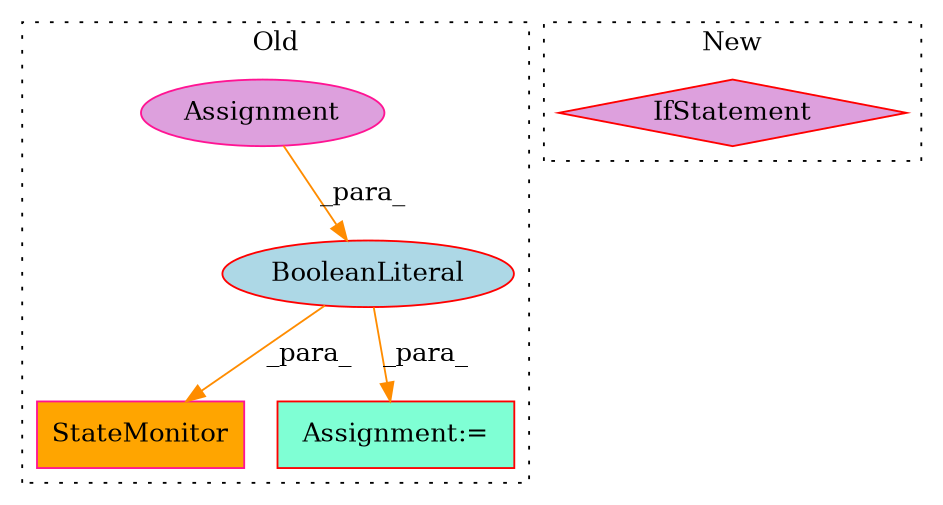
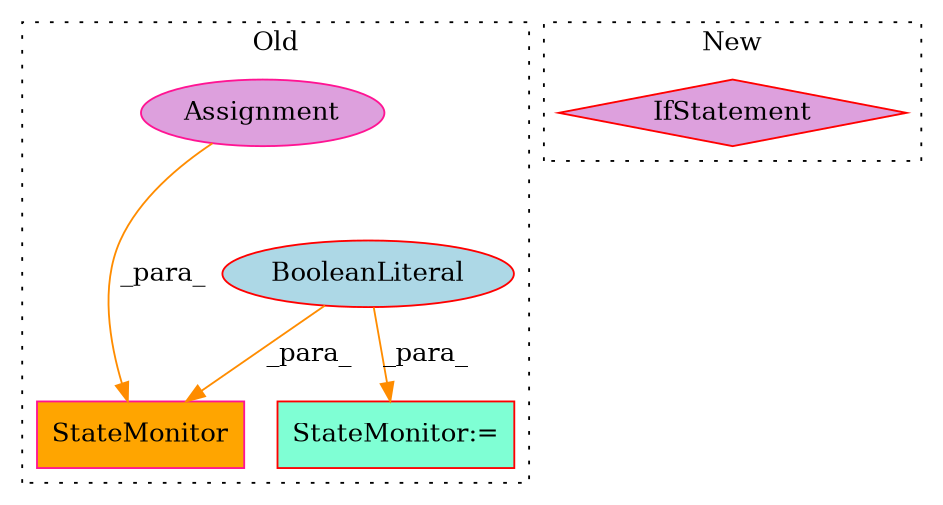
(310, 185) -> (118, 245)
(396, 435) -> (396, 435)
